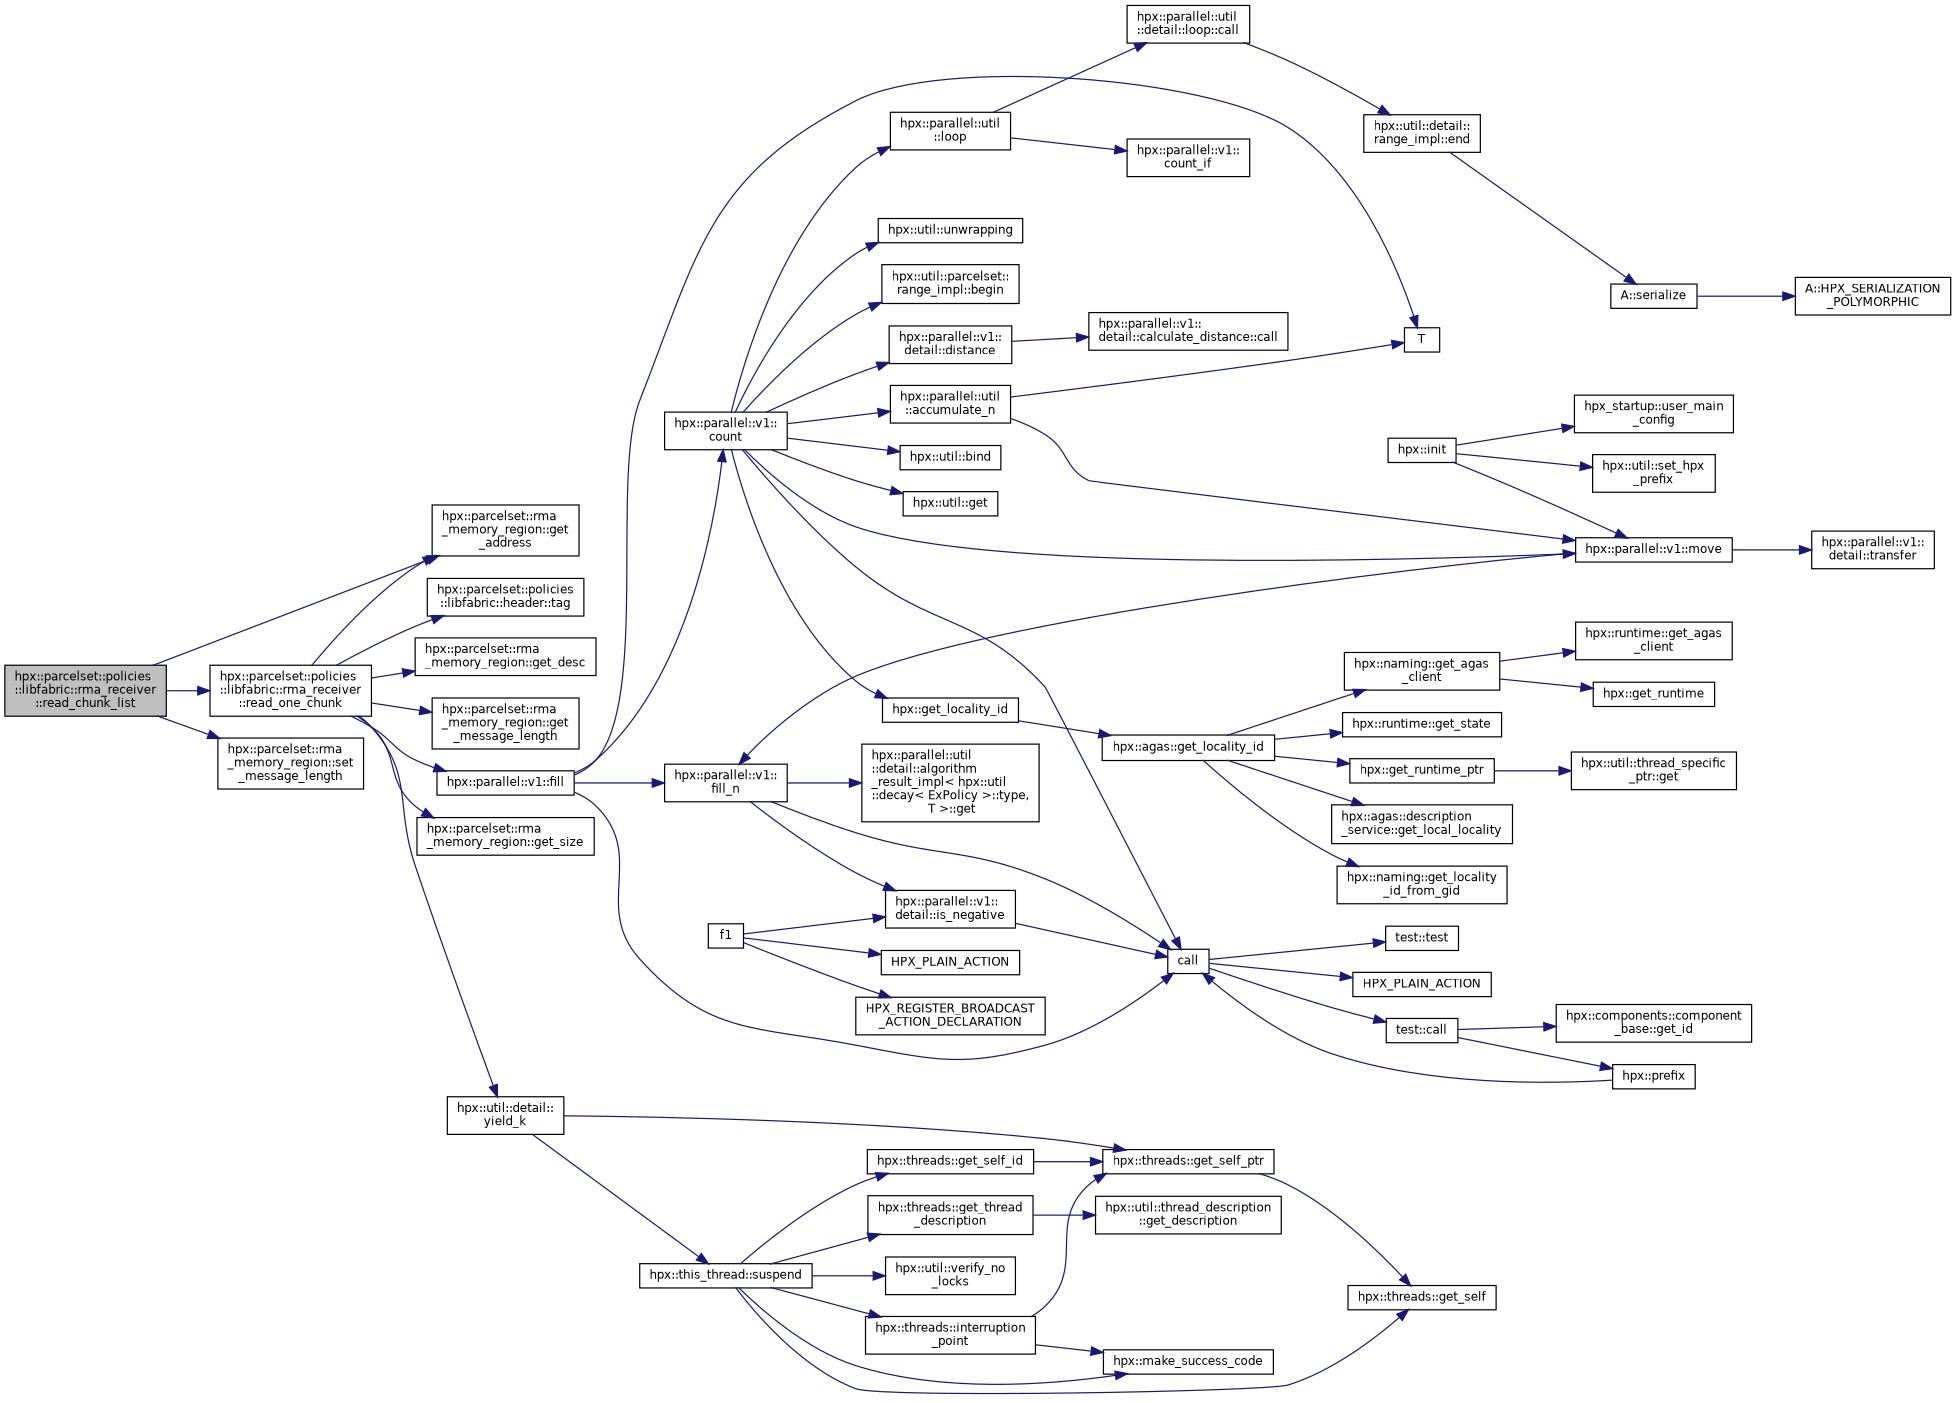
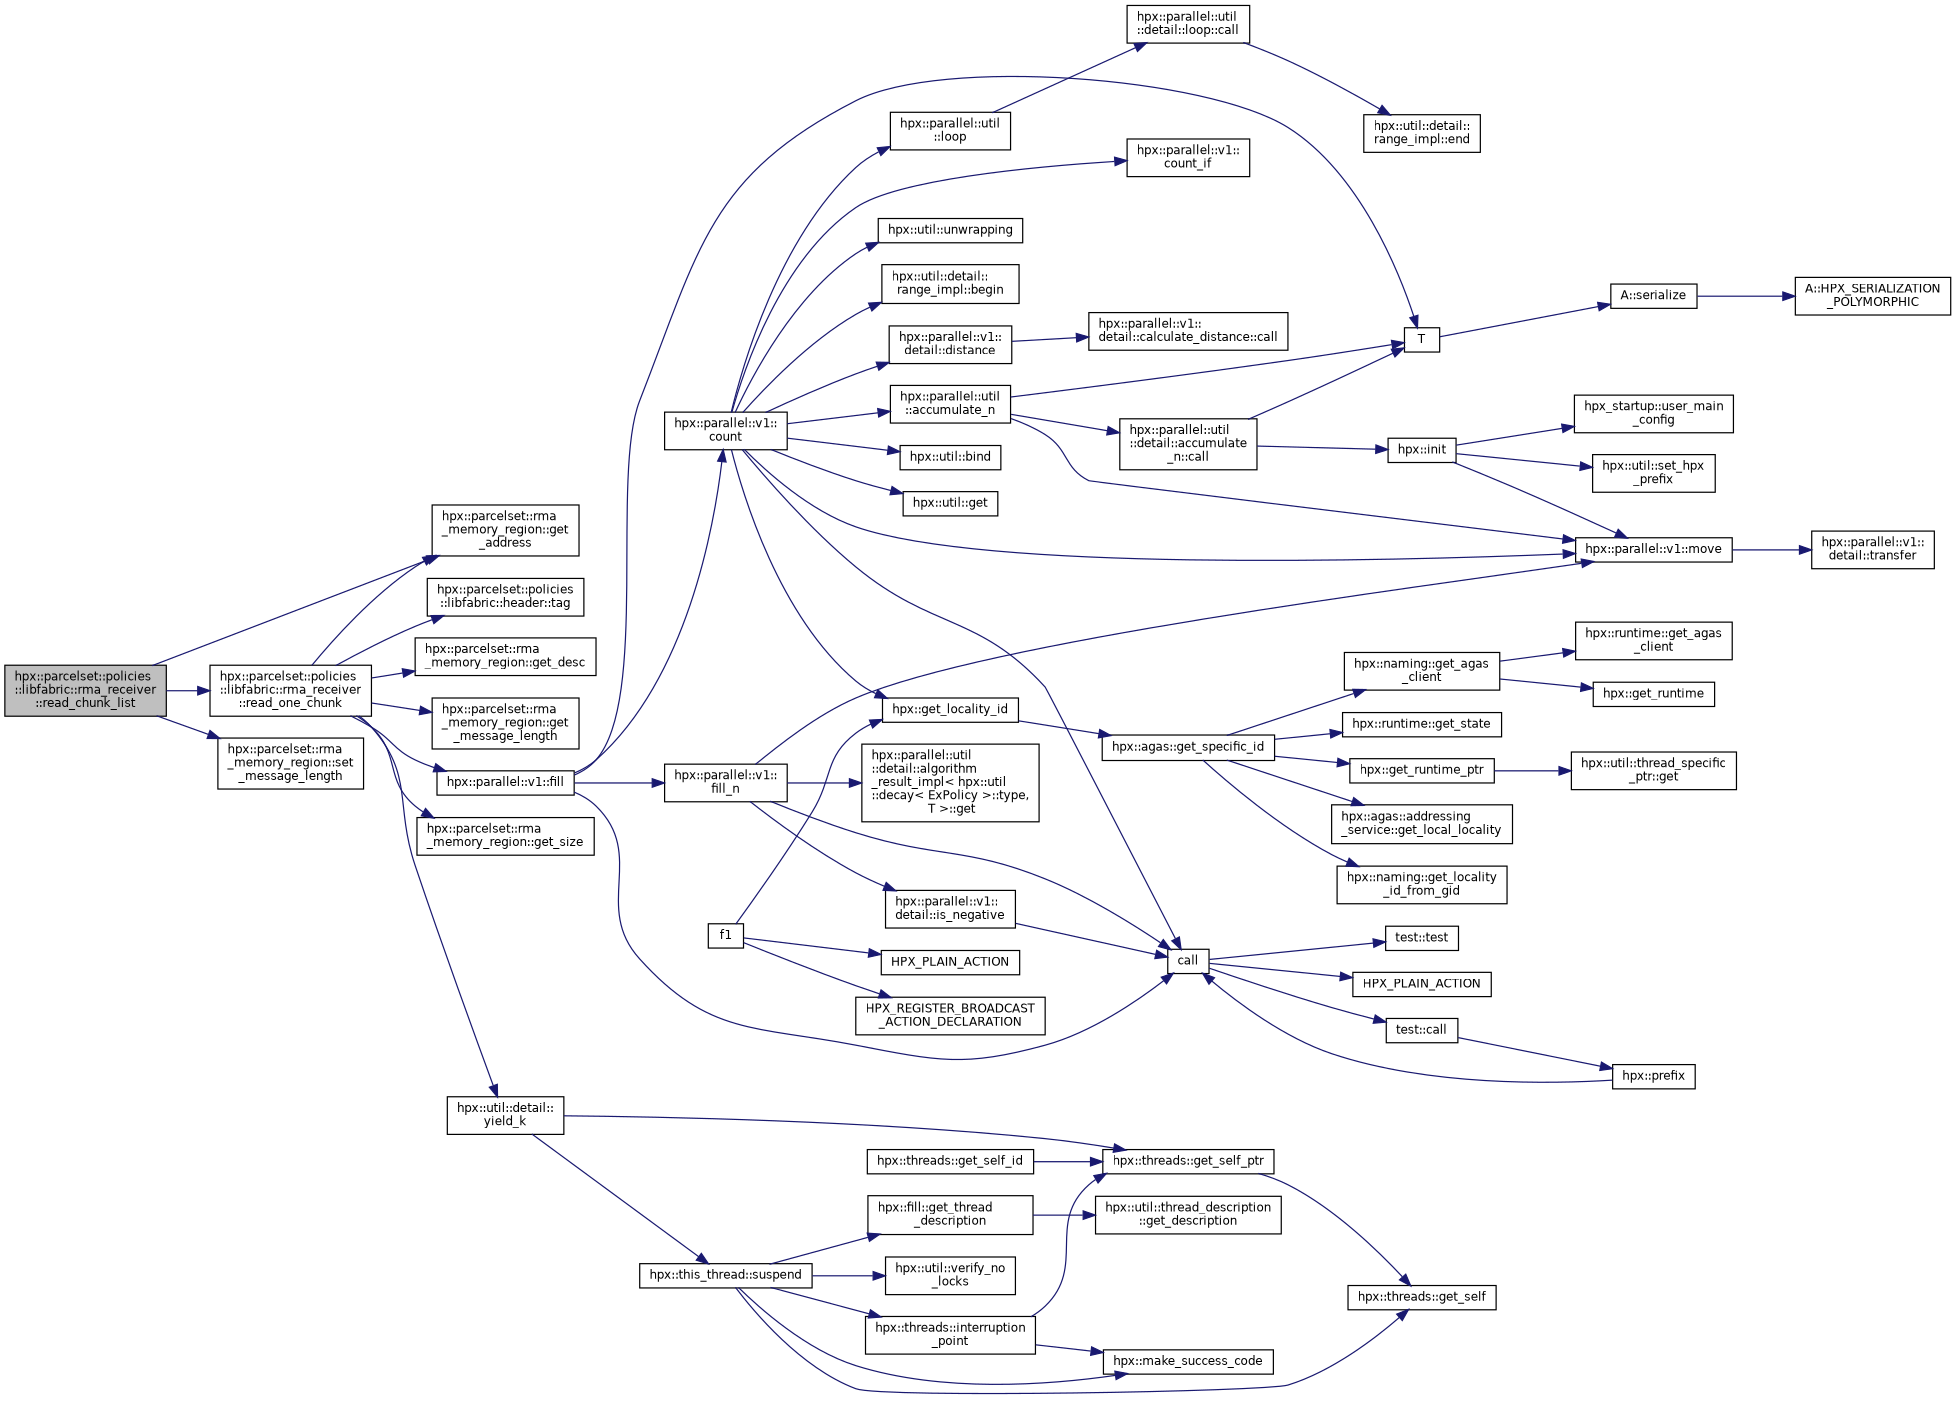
(1063, 144) -> (865, 203)
(1538, 215) -> (1519, 322)
(950, 284) -> (950, 284)
none -> (1188, 444)
(1146, 608) -> (1156, 627)
(1188, 748) -> (1188, 748)
(1422, 824) -> (1422, 824)
(808, 926) -> (805, 823)
(1654, 1023) -> none
(804, 1214) -> none
(950, 1215) -> (950, 1215)
